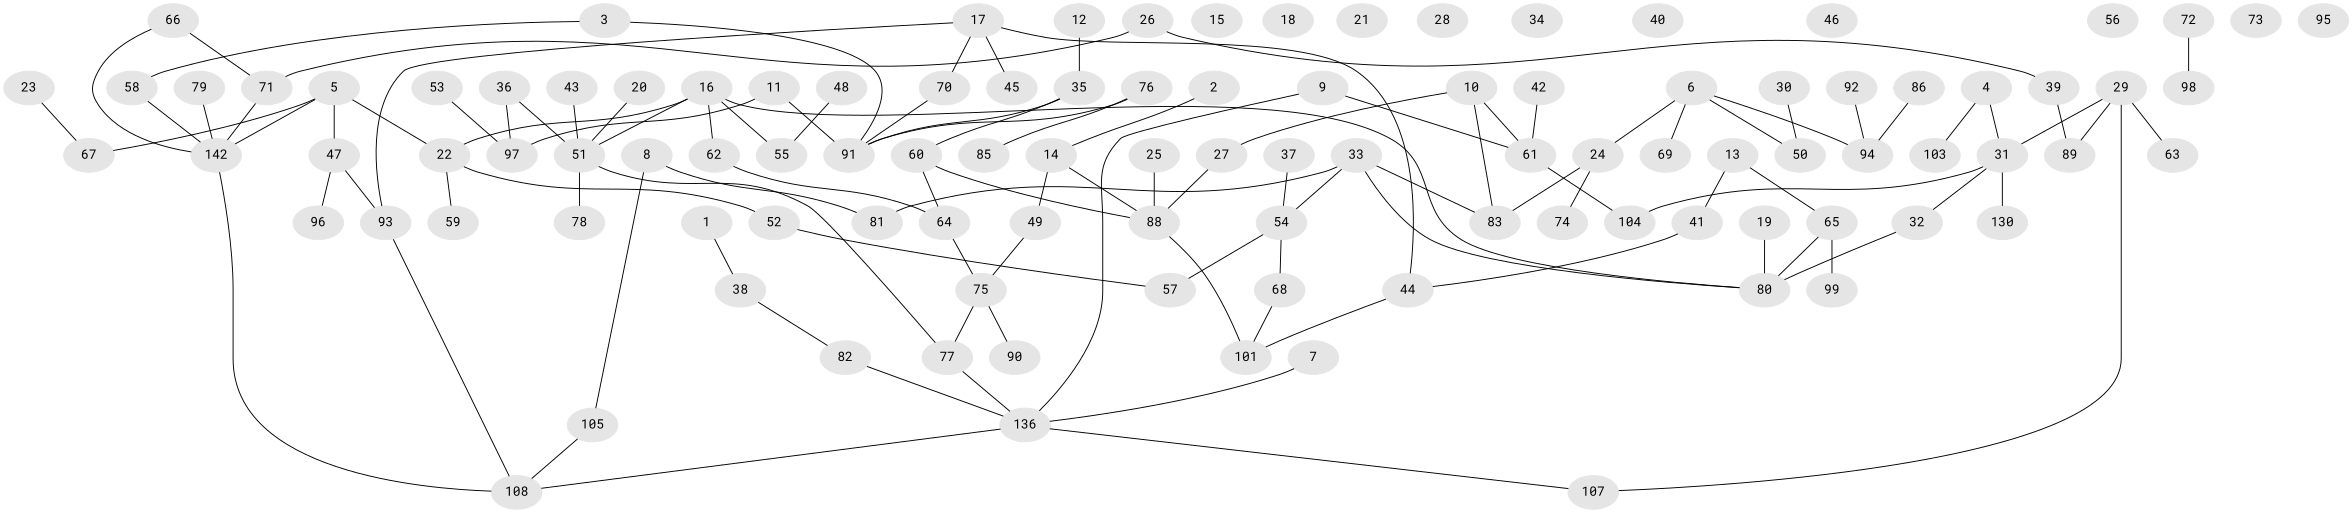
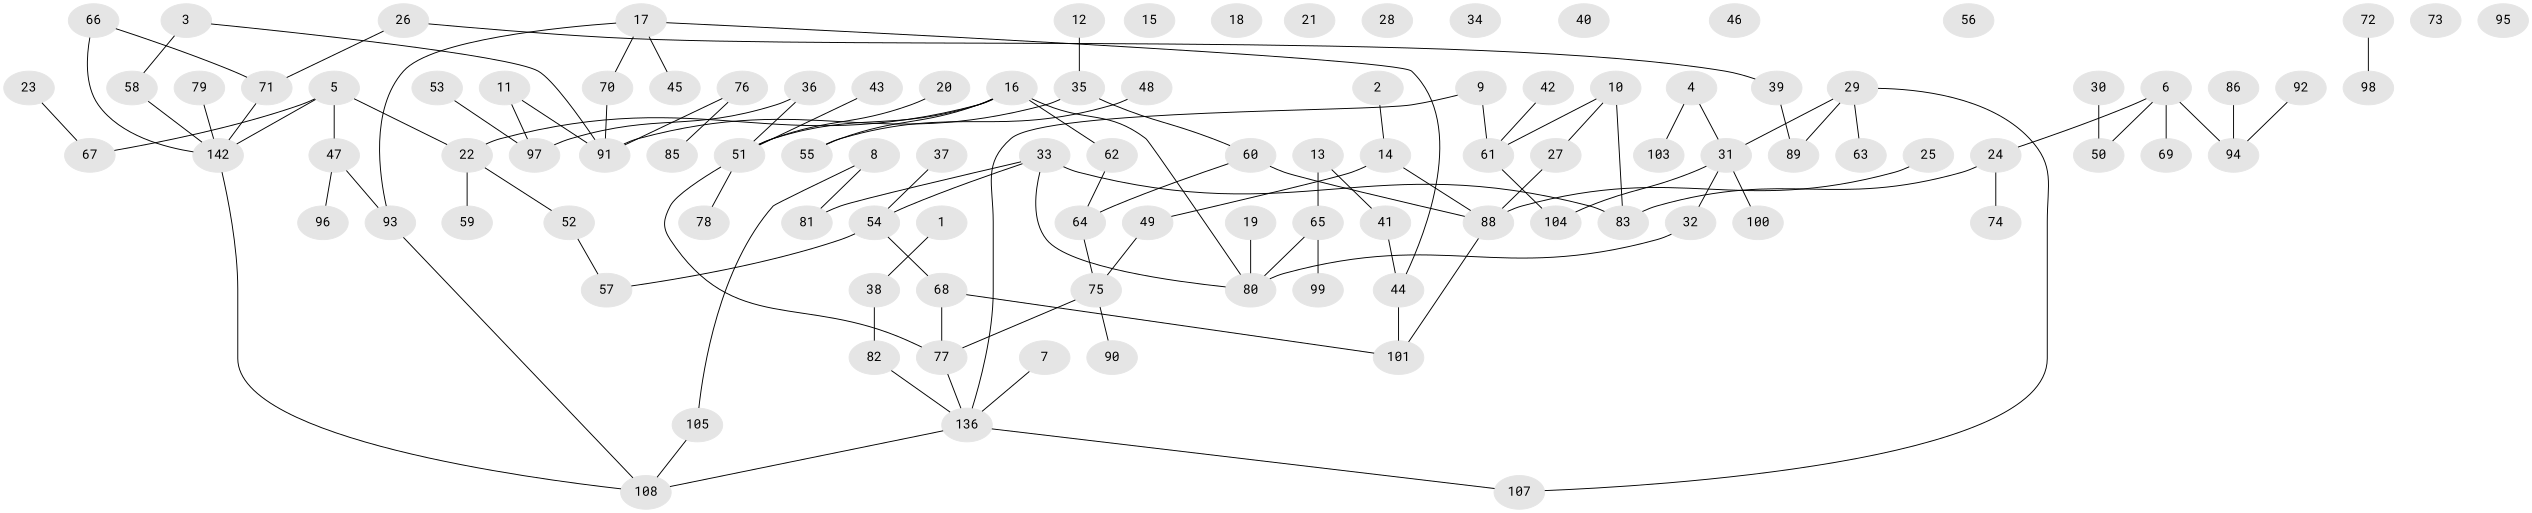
(2002, 223) -> (1758, 223)
none -> (942, 324)
